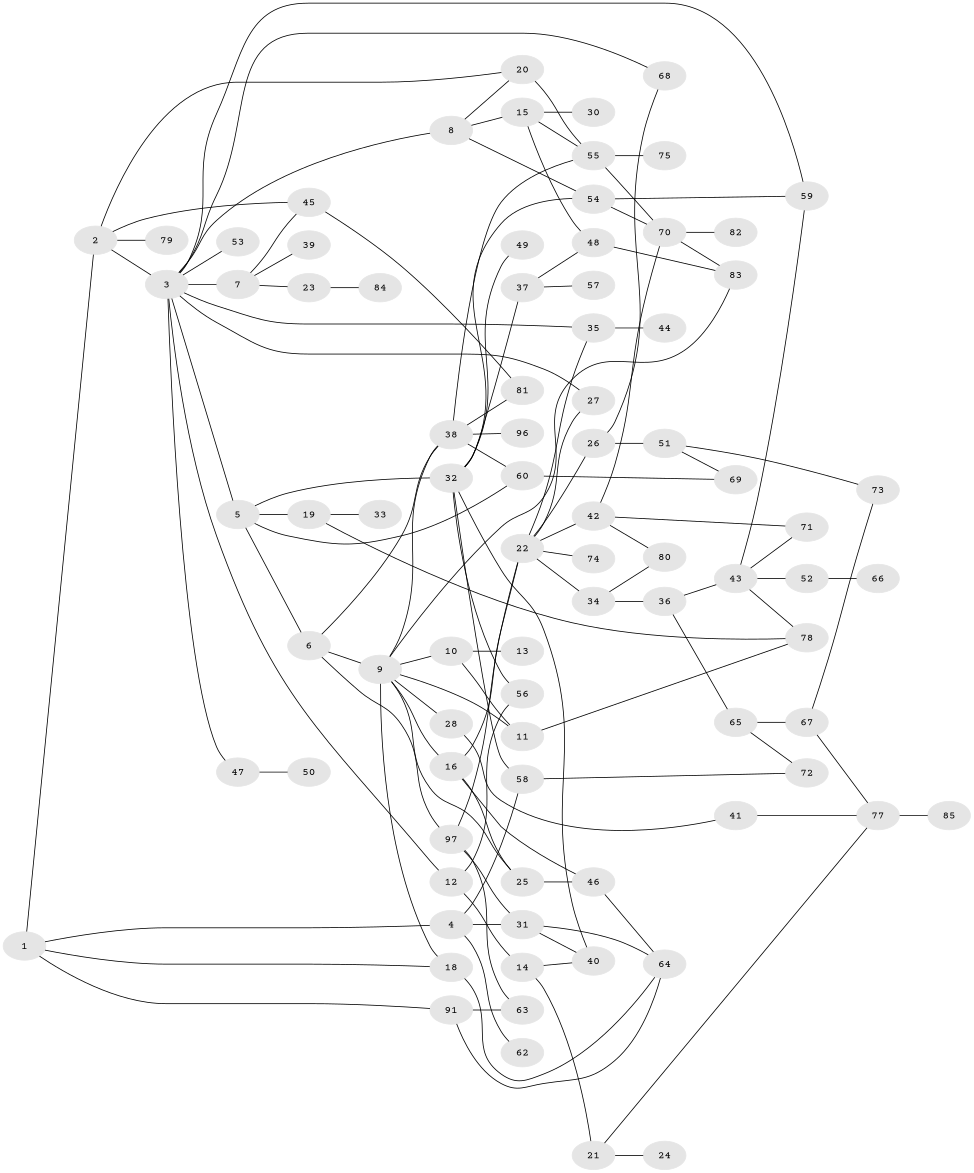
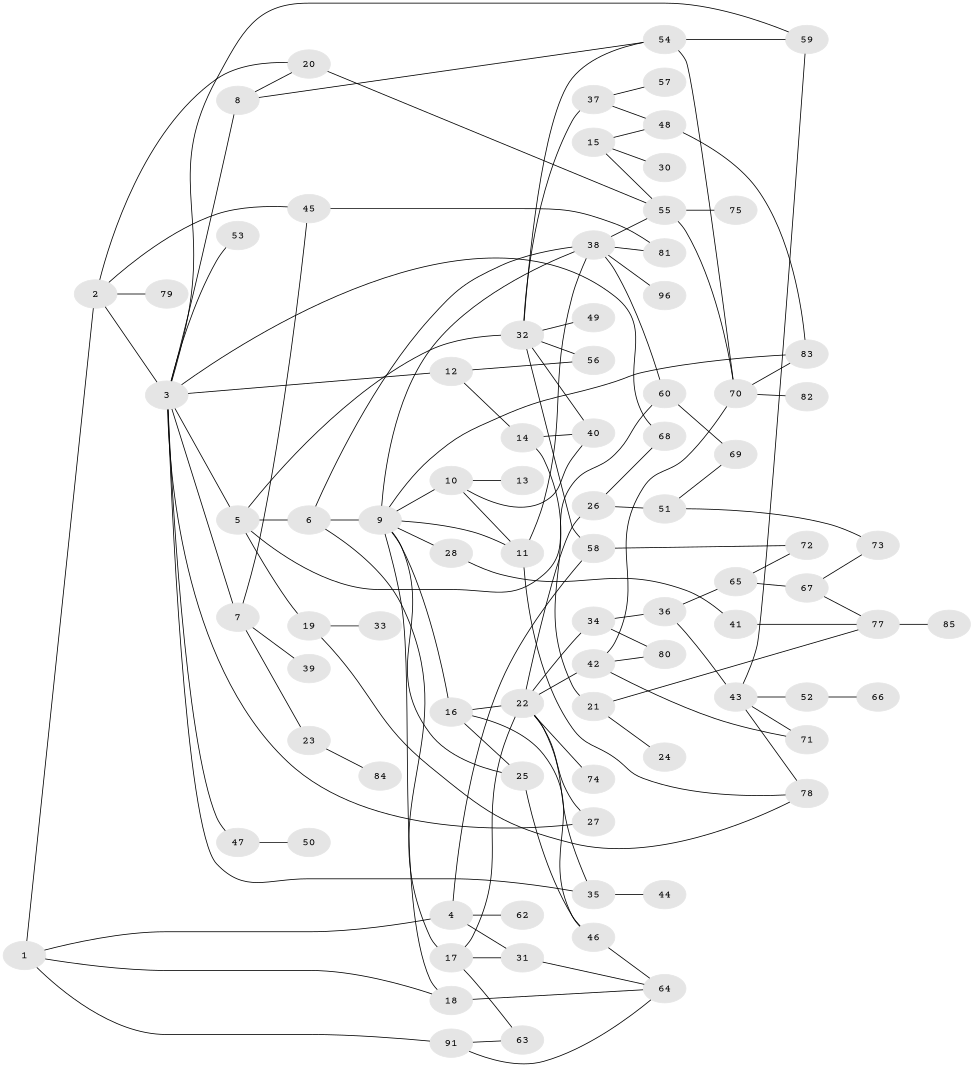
(487, 121) -> none
none -> (558, 406)
(451, 839) -> (451, 958)
(558, 943) -> (535, 505)
